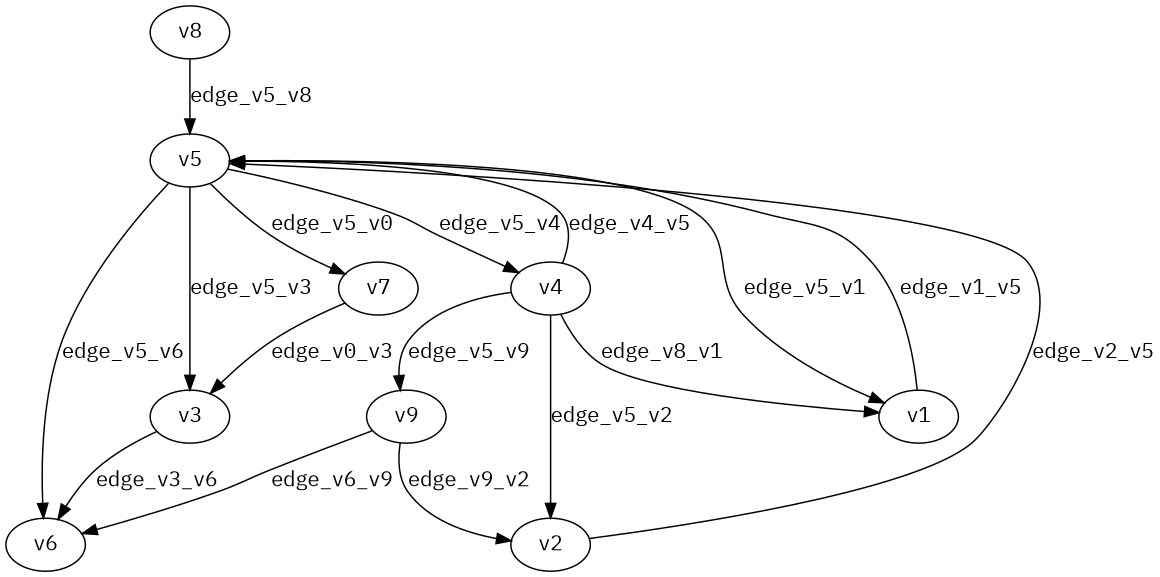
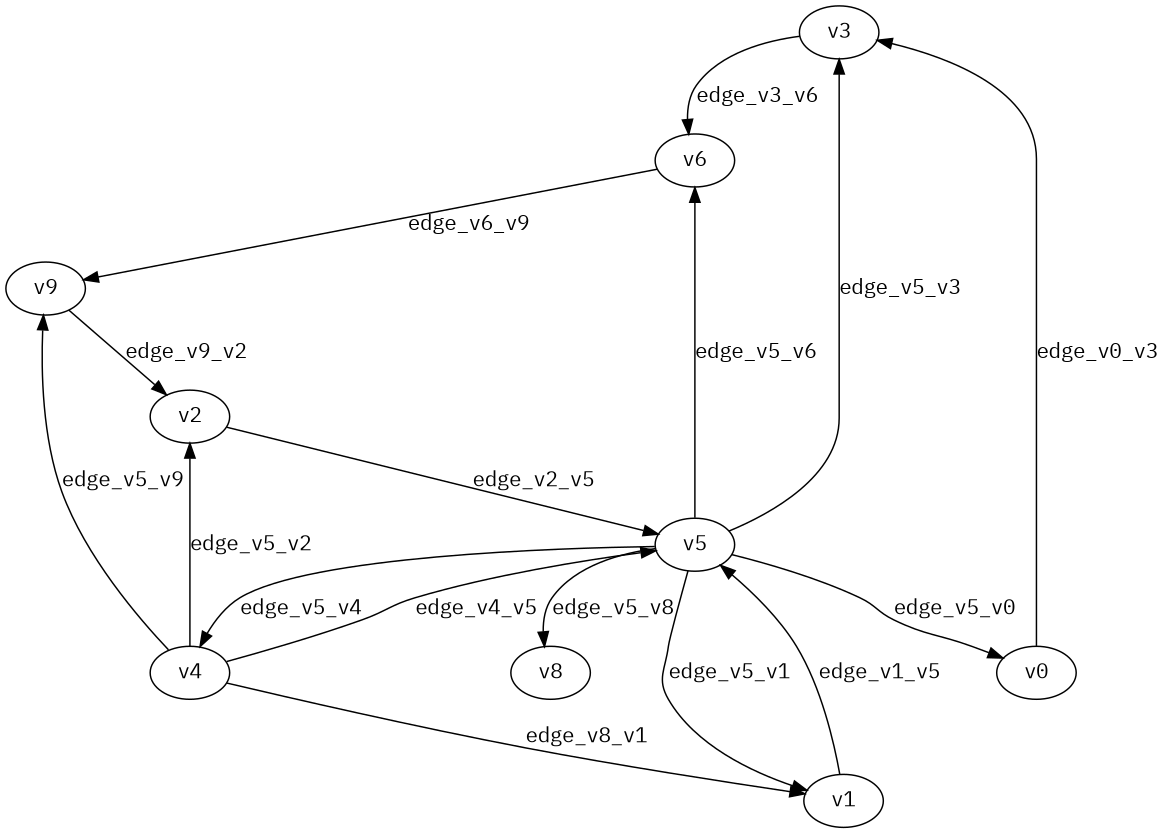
(190, 89) -> (583, 571)
(378, 289) -> (1036, 673)
(236, 485) -> (378, 223)
